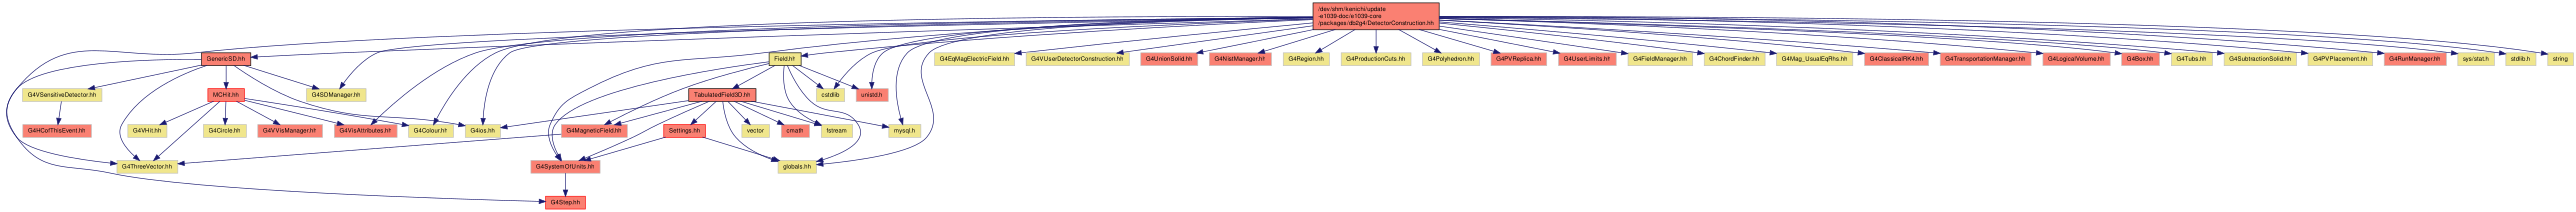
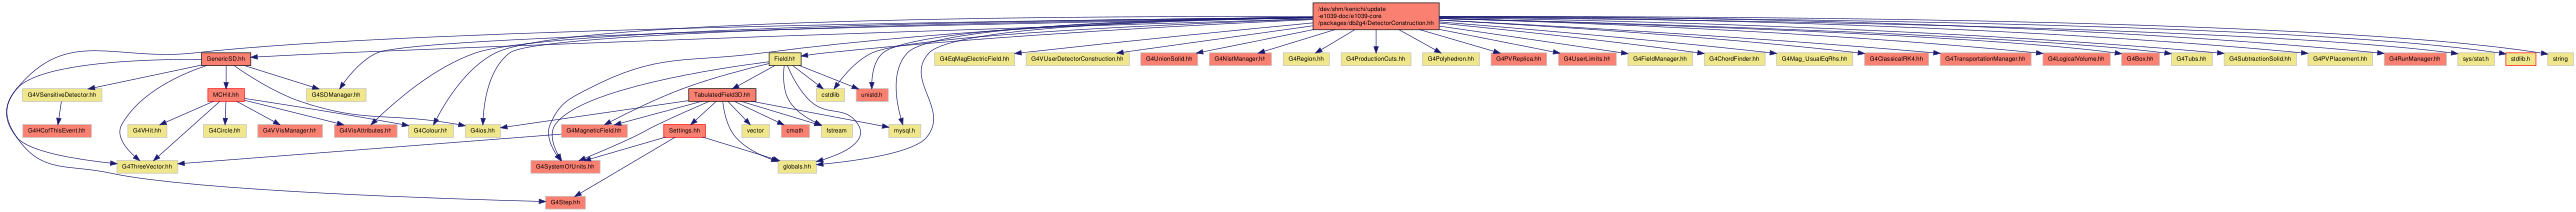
(2521, 59) -> (2521, 59)
(565, 181) -> (628, 165)
(565, 203) -> (565, 203)
